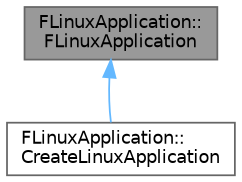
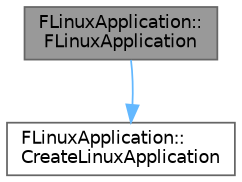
(109, 100) -> (133, 82)
